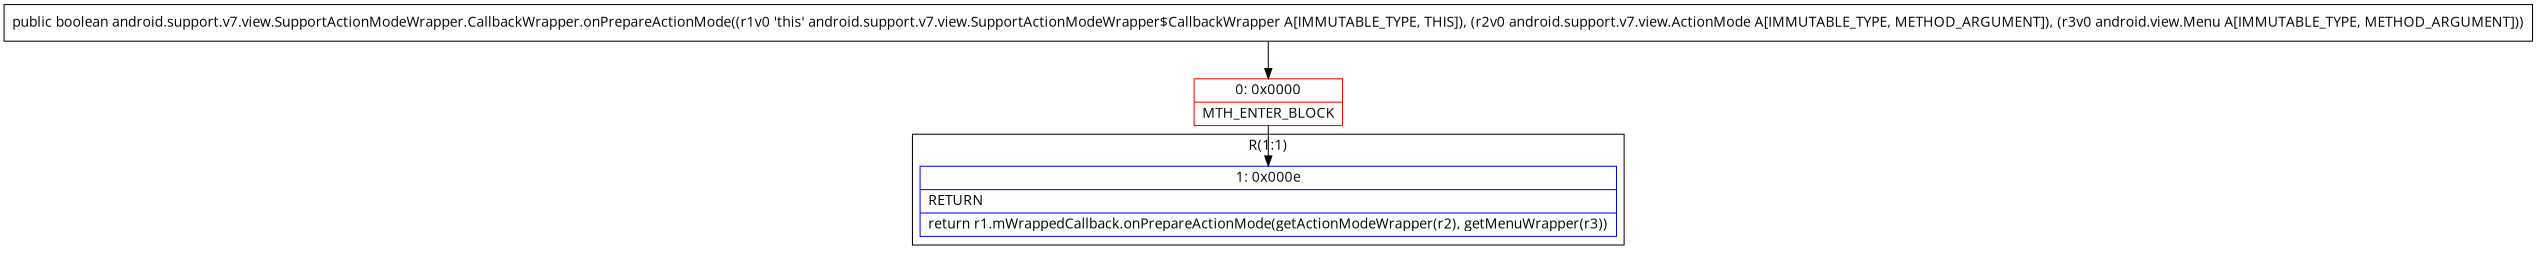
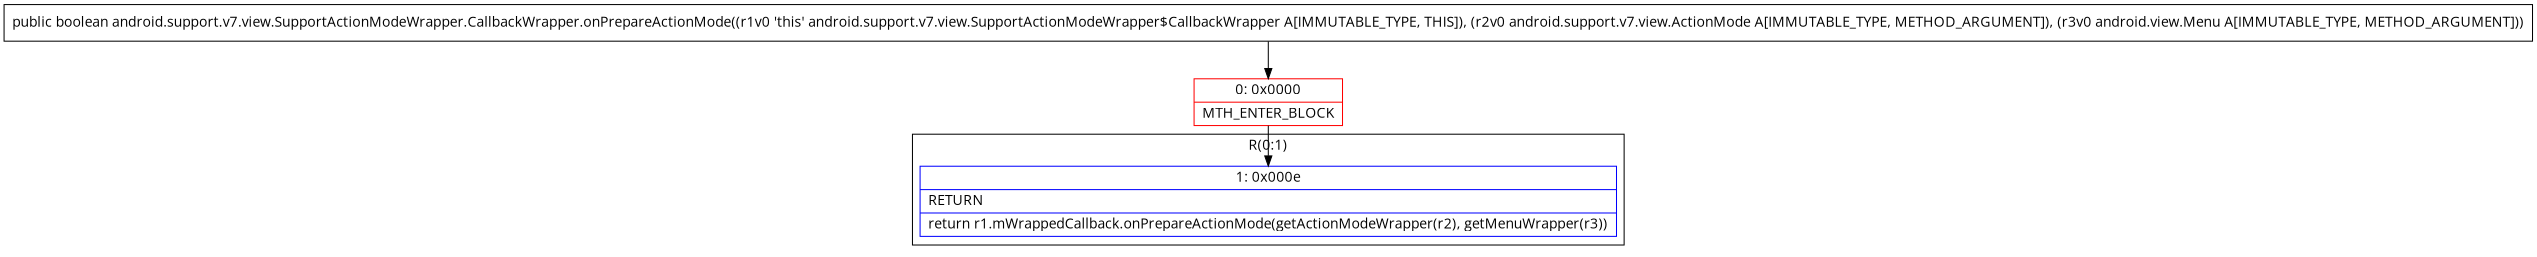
(1268, 146) -> (1268, 146)
